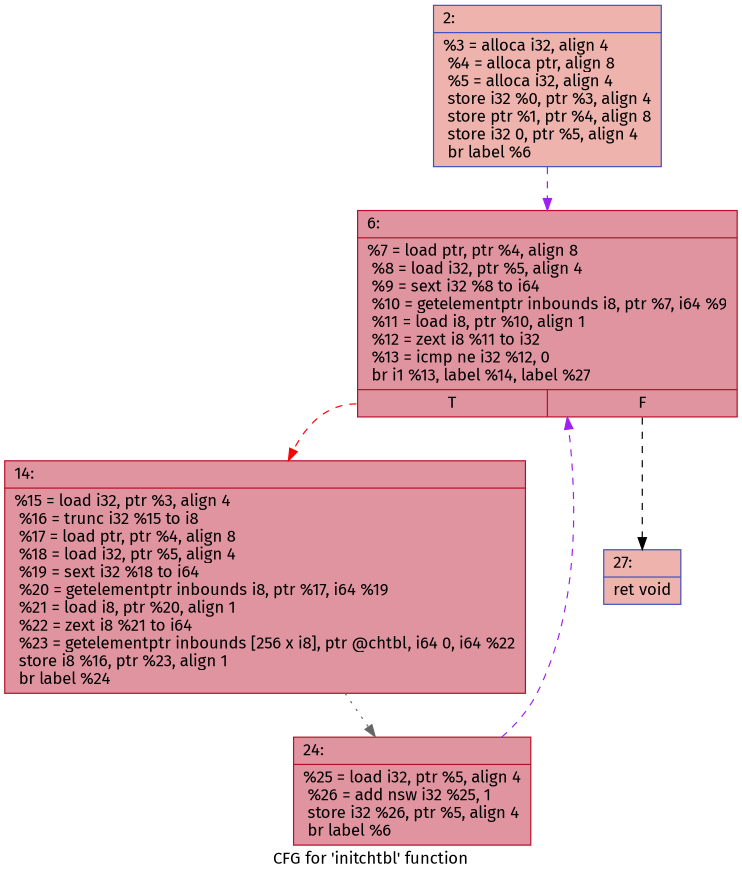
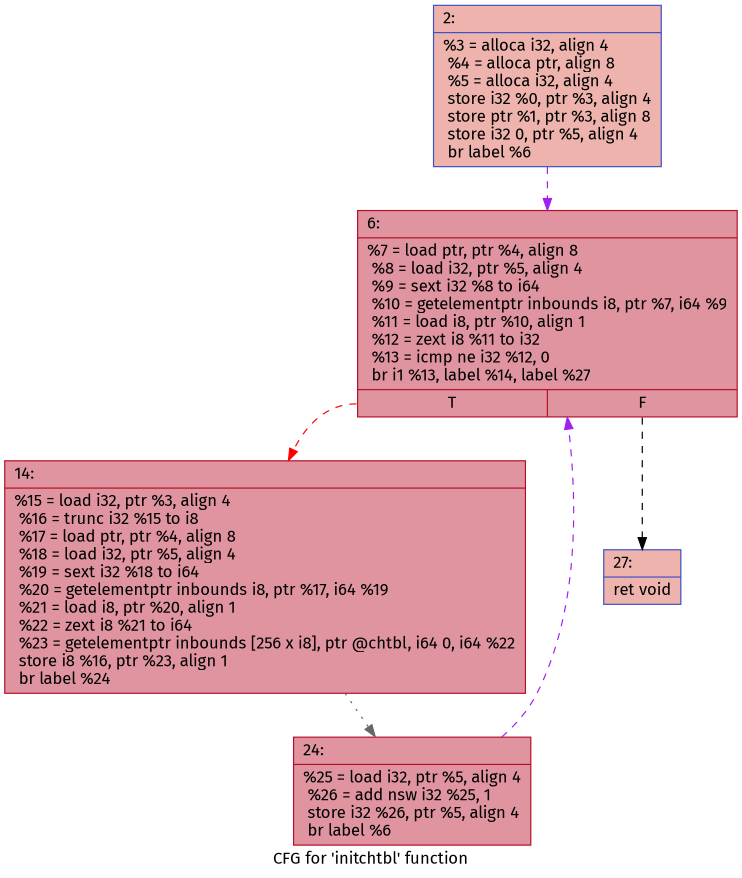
(547, 117) -> (547, 117)
